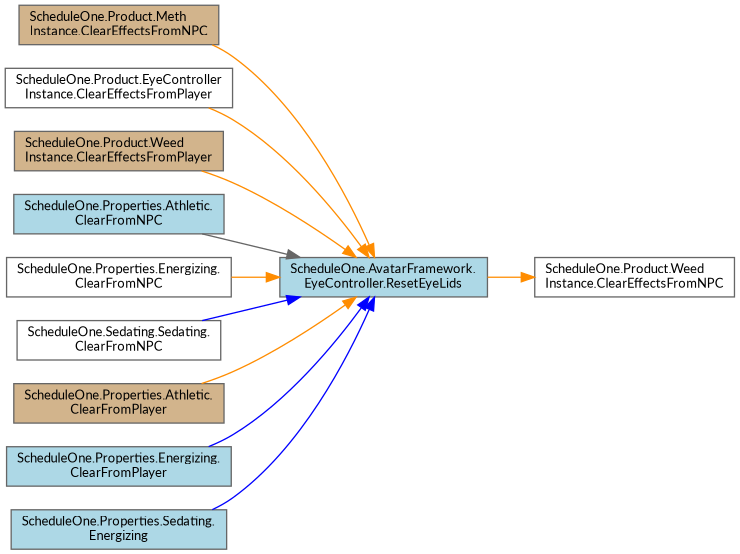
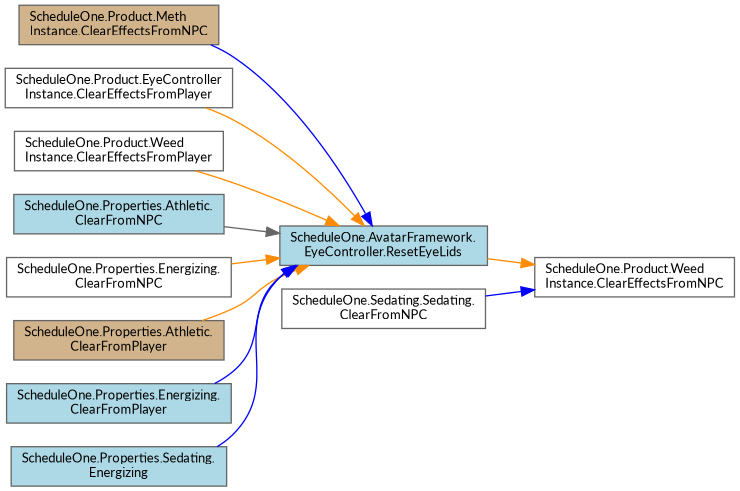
(306, 133) -> (300, 118)
(119, 151) -> (119, 151)
(245, 310) -> (503, 294)
